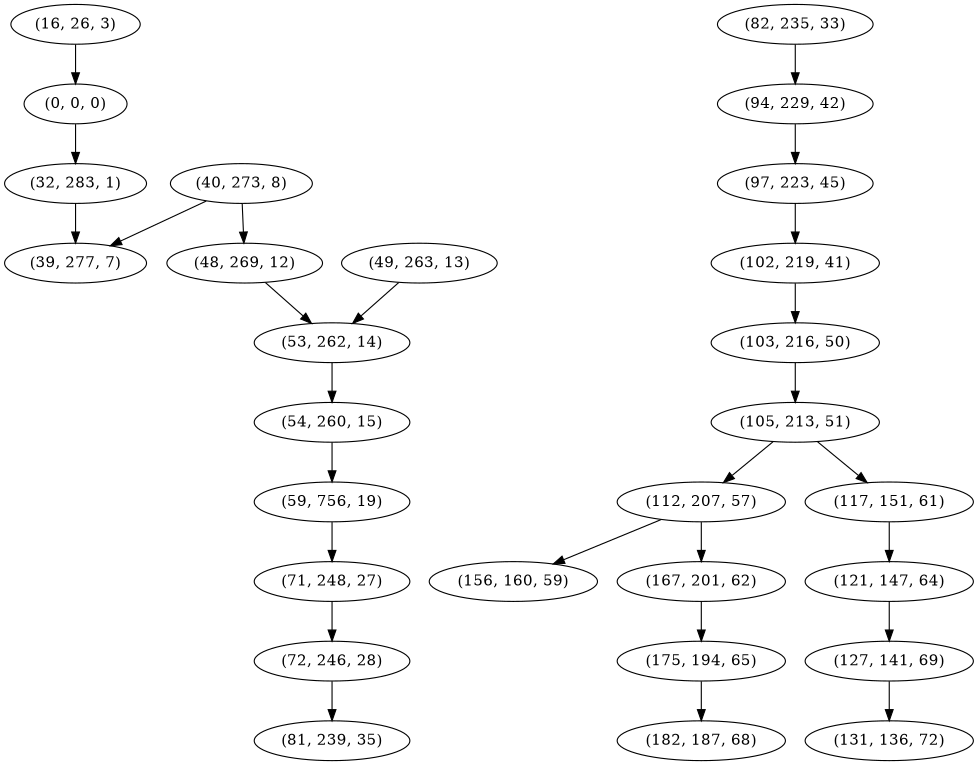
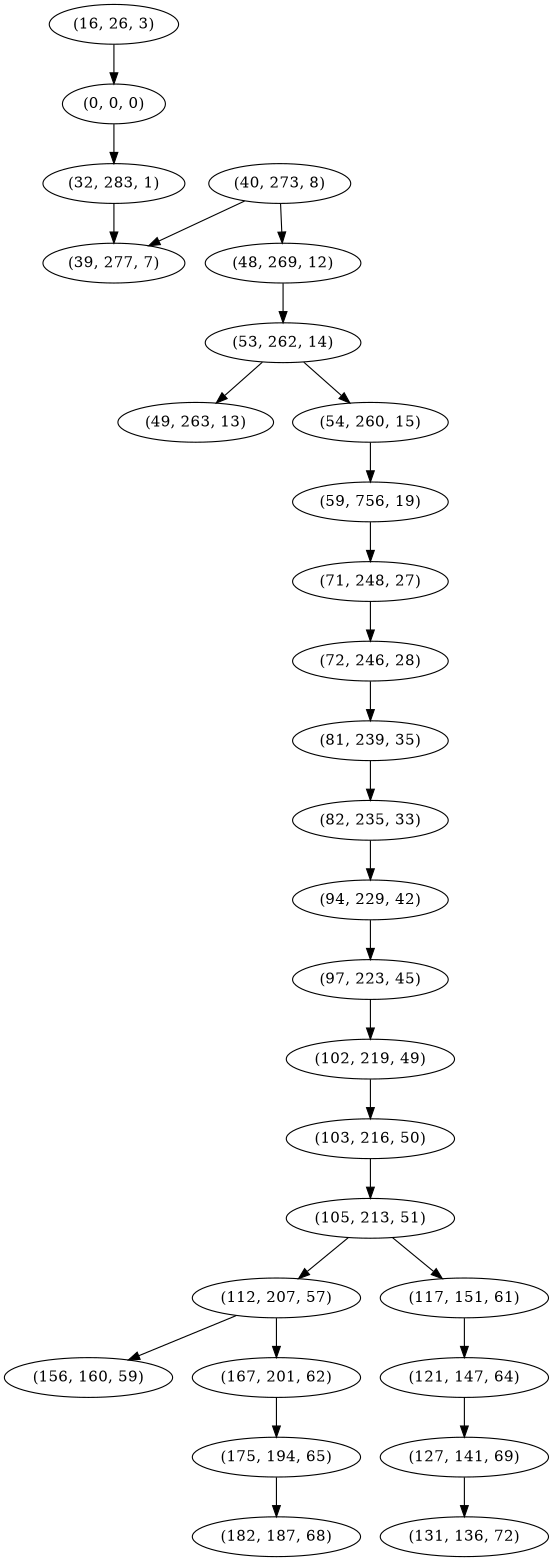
(795, 263) -> (370, 1059)
(380, 299) -> (244, 379)
none -> (370, 775)
